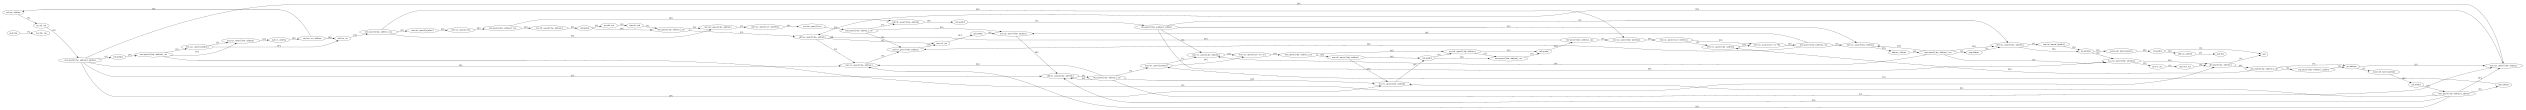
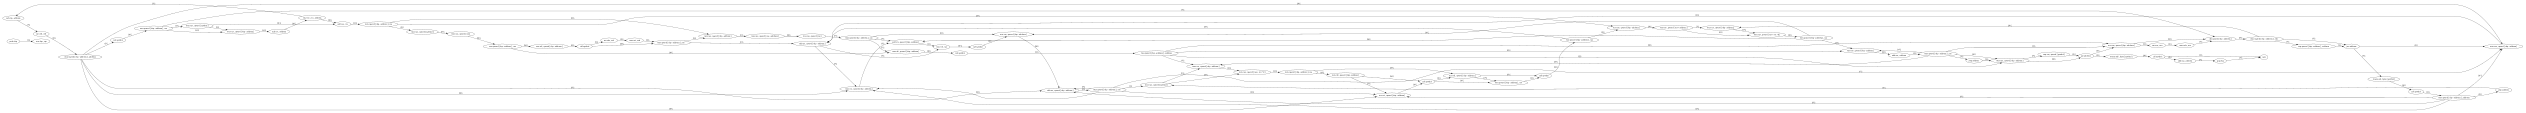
(2244, 59) -> (2243, 59)
